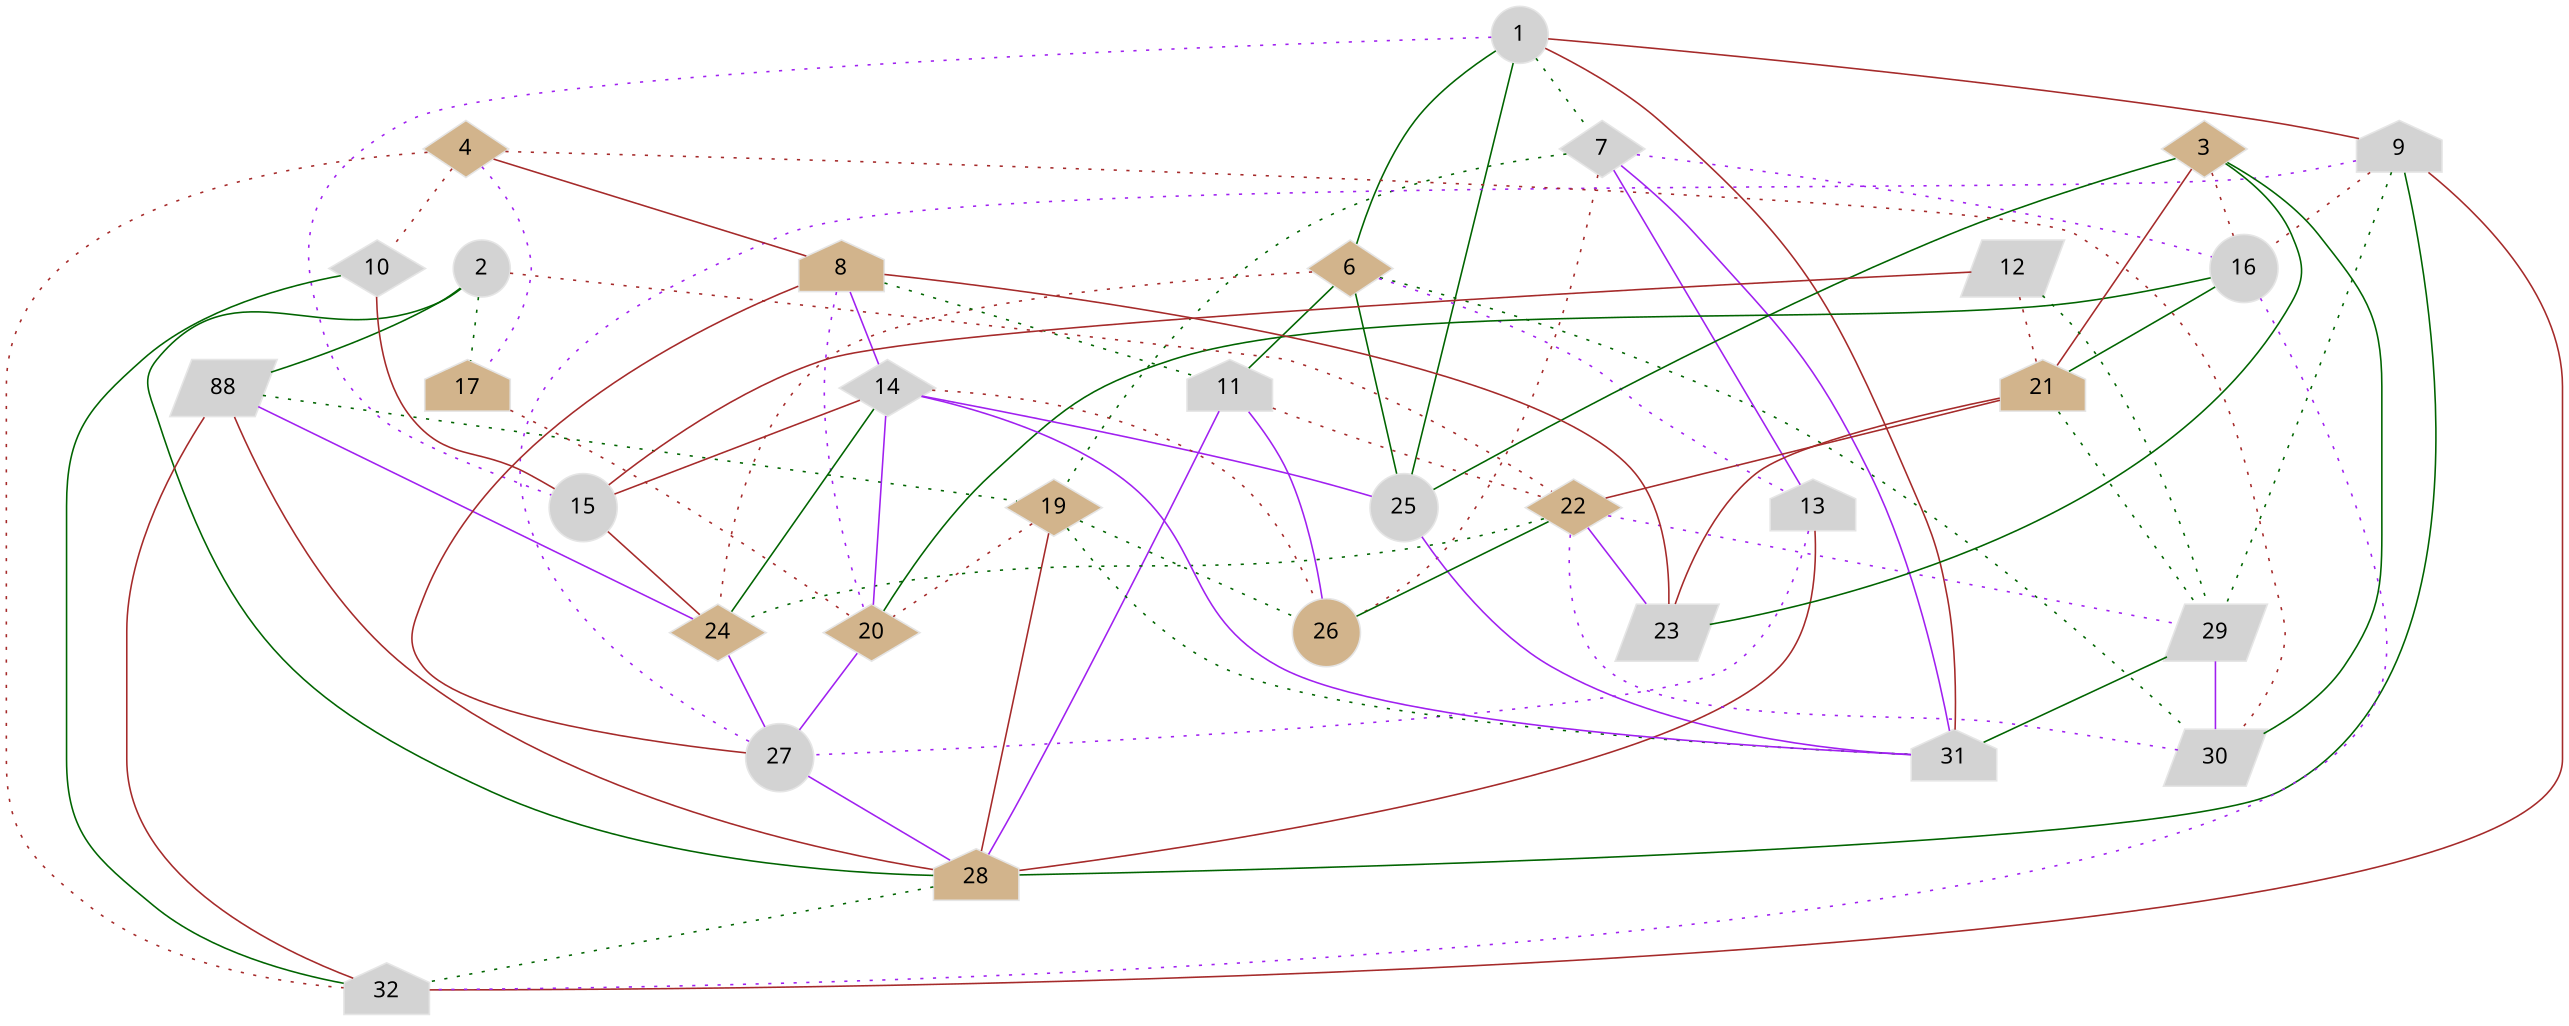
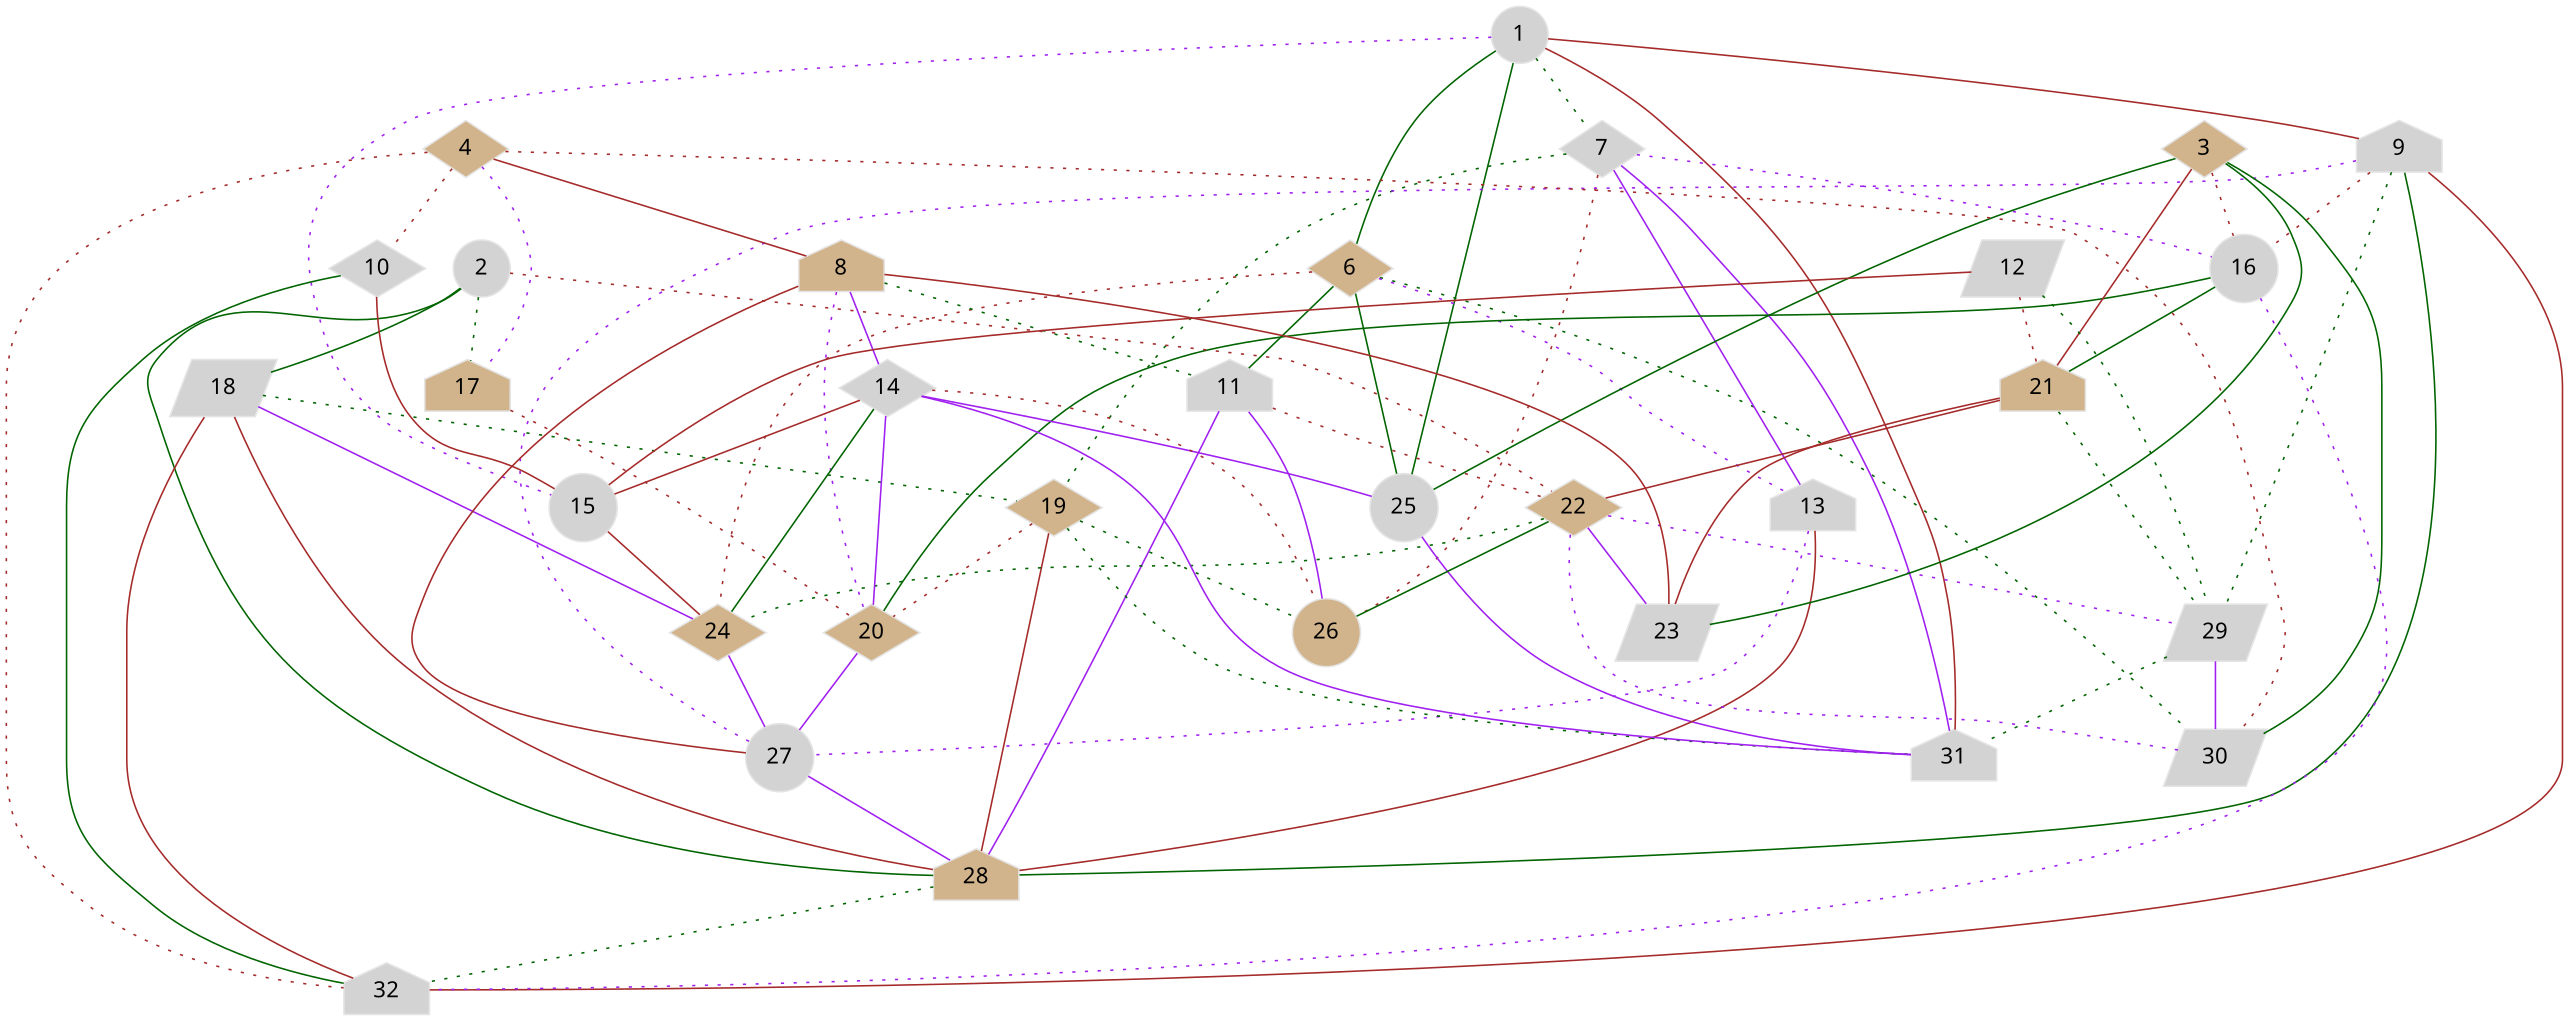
(223, 388) -> (223, 388)
(2075, 700) -> (2075, 700)
